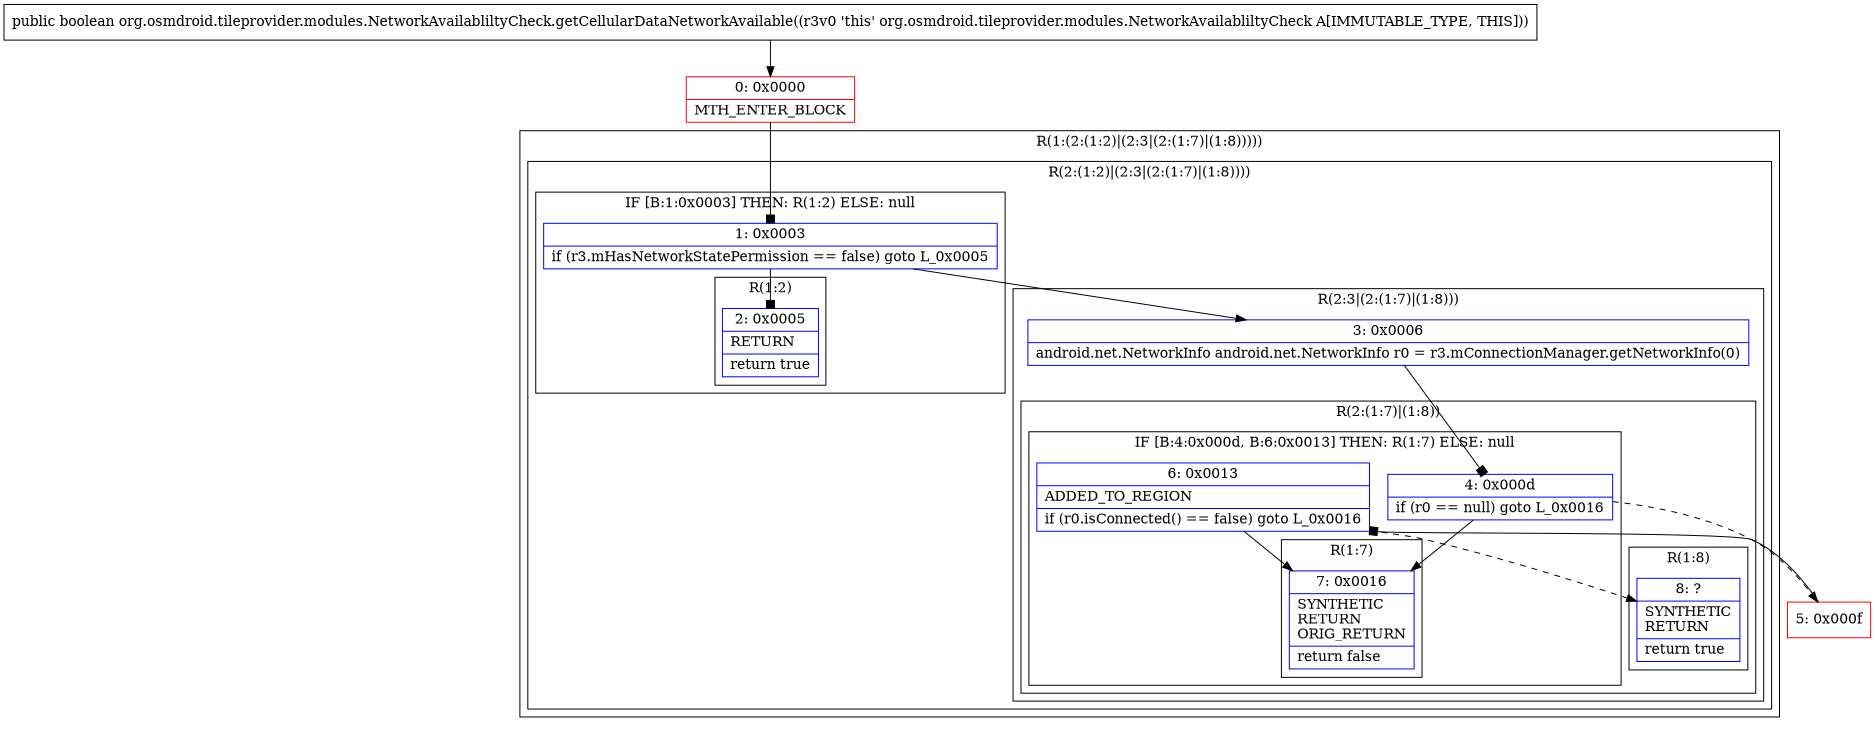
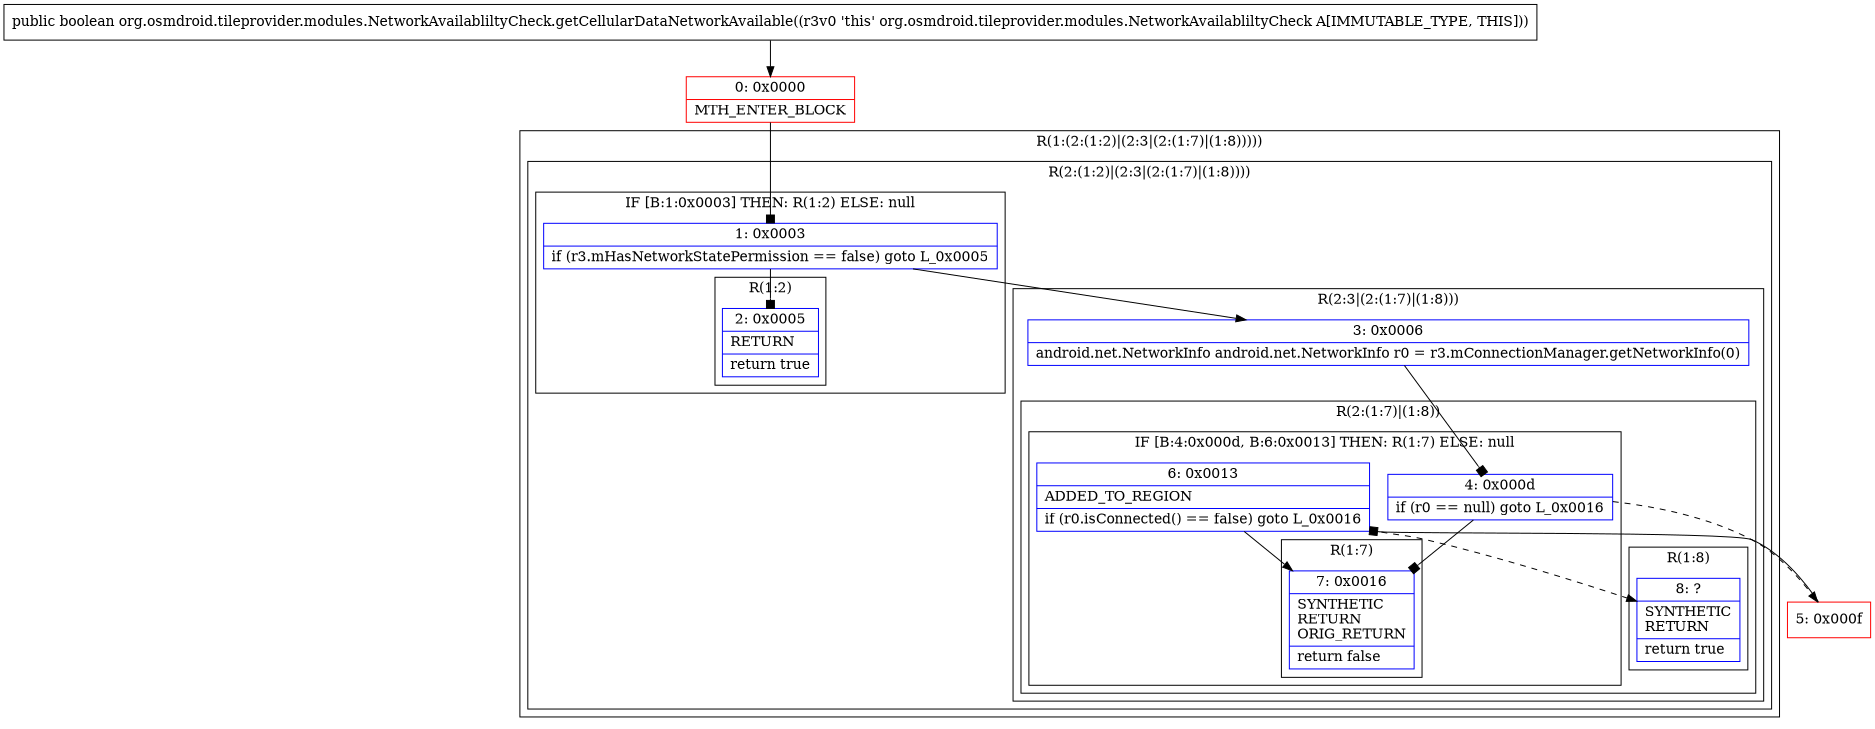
(1450, 539) -> (1450, 539)
